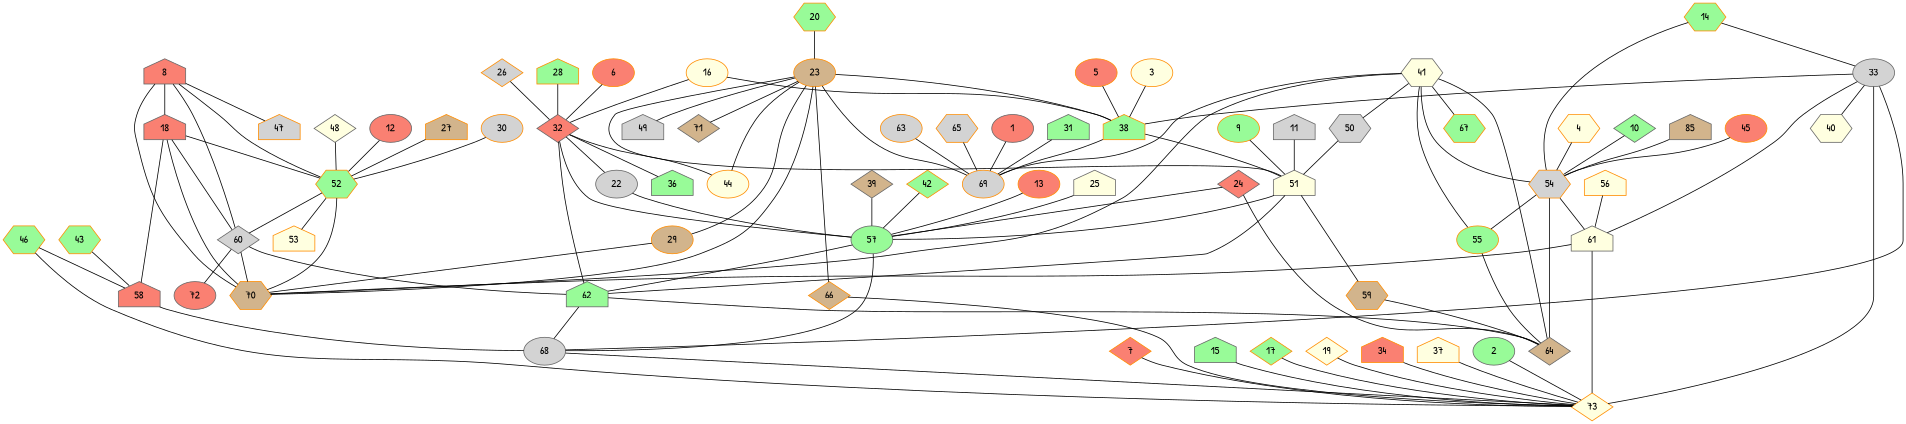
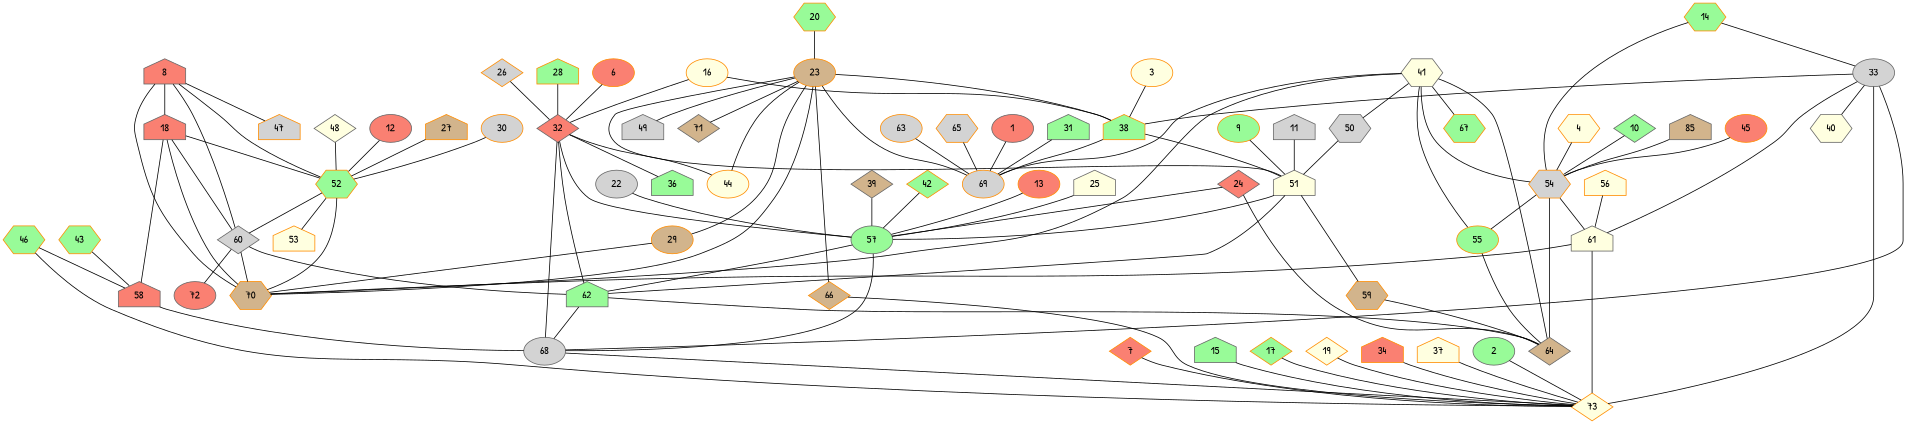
(1096, 73) -> none
(585, 155) -> (551, 240)
